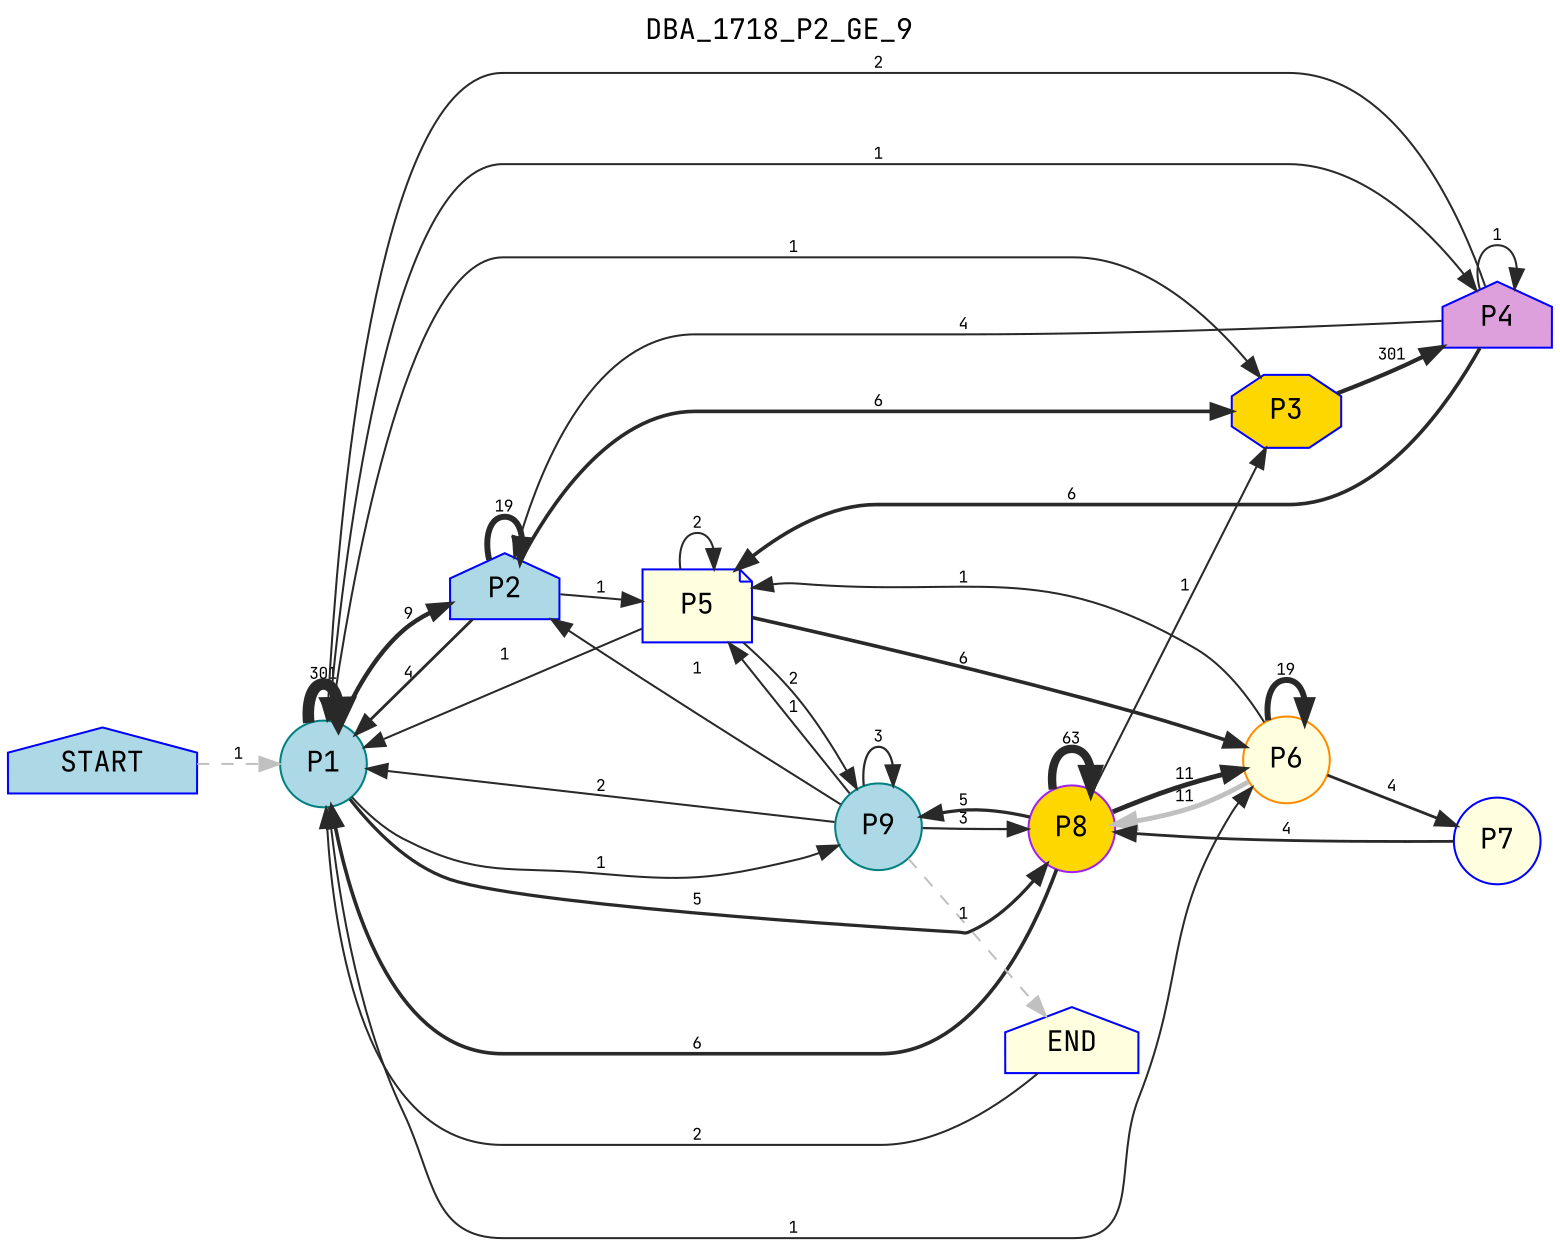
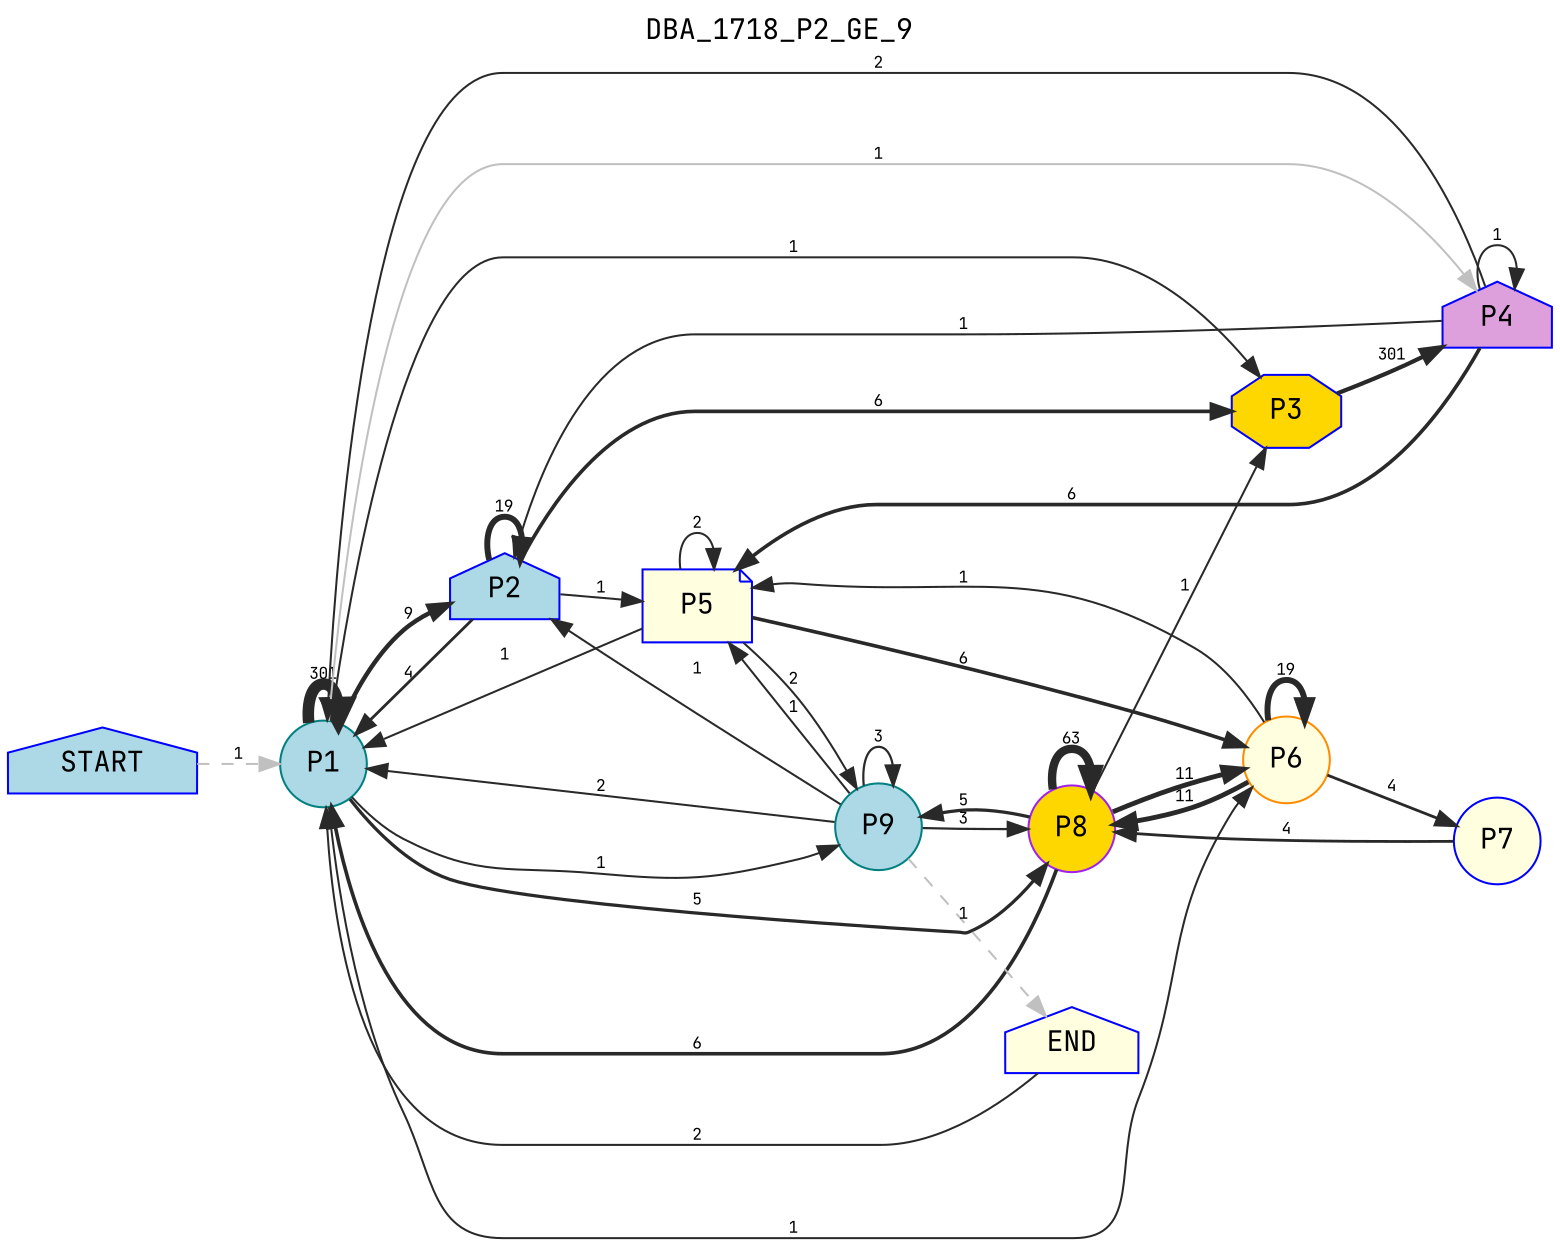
(700, 164) -> (700, 164)
(964, 325) -> (964, 325)
(1194, 807) -> (1194, 807)
